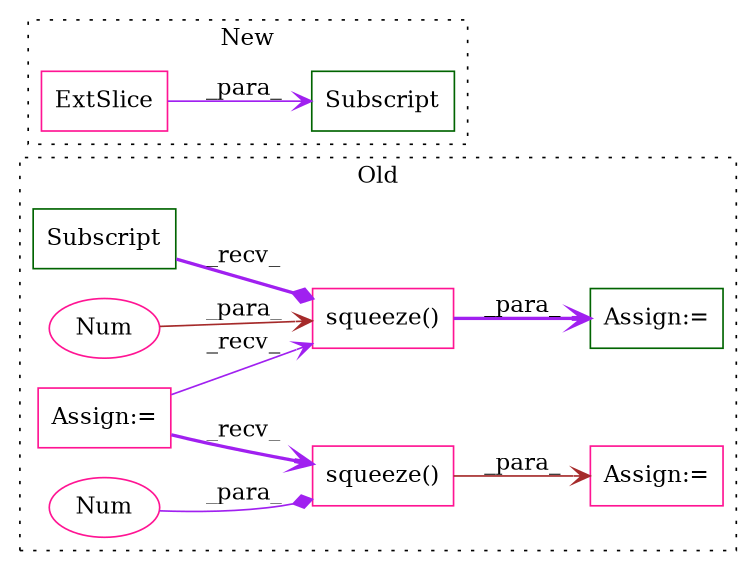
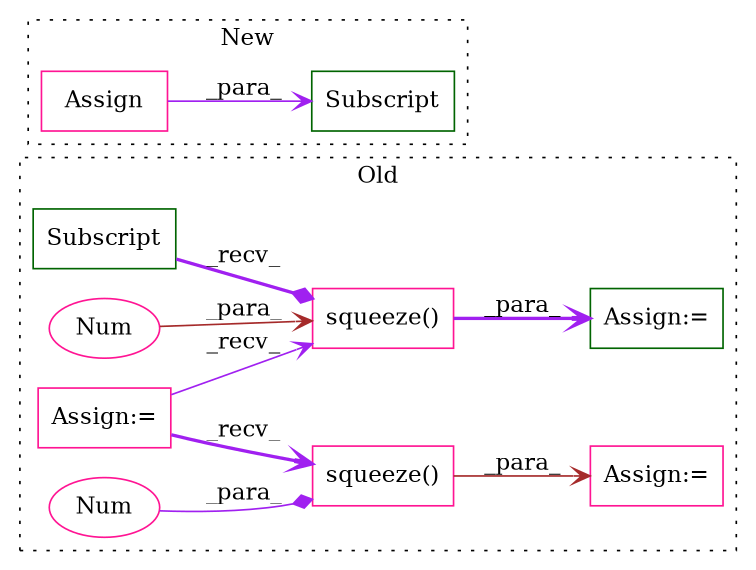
(104, 101) -> (104, 101)
